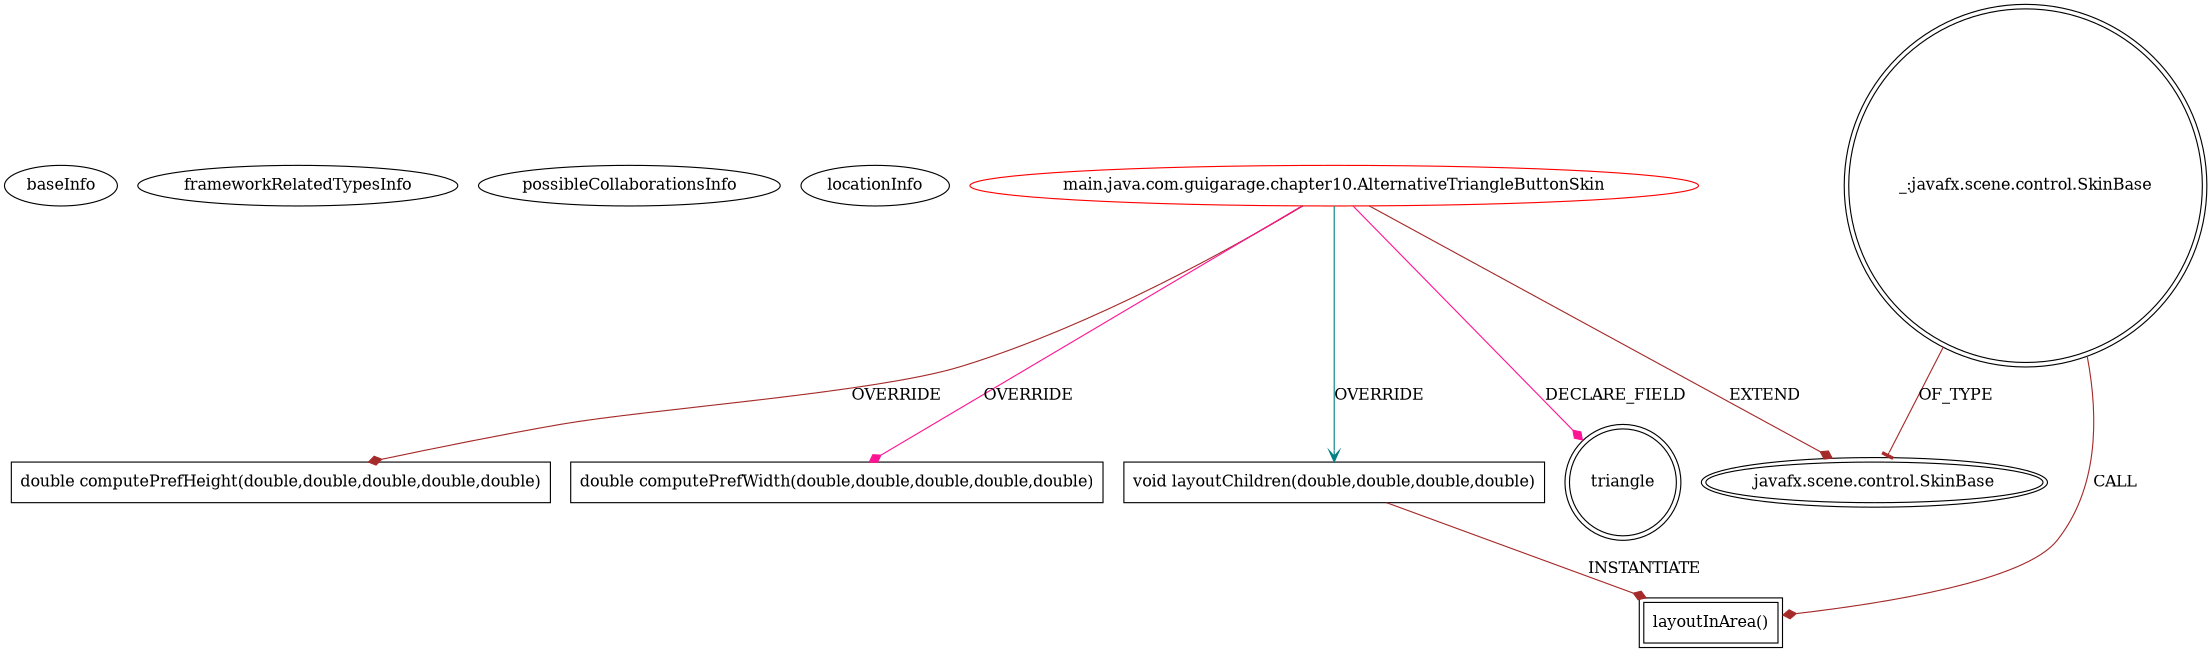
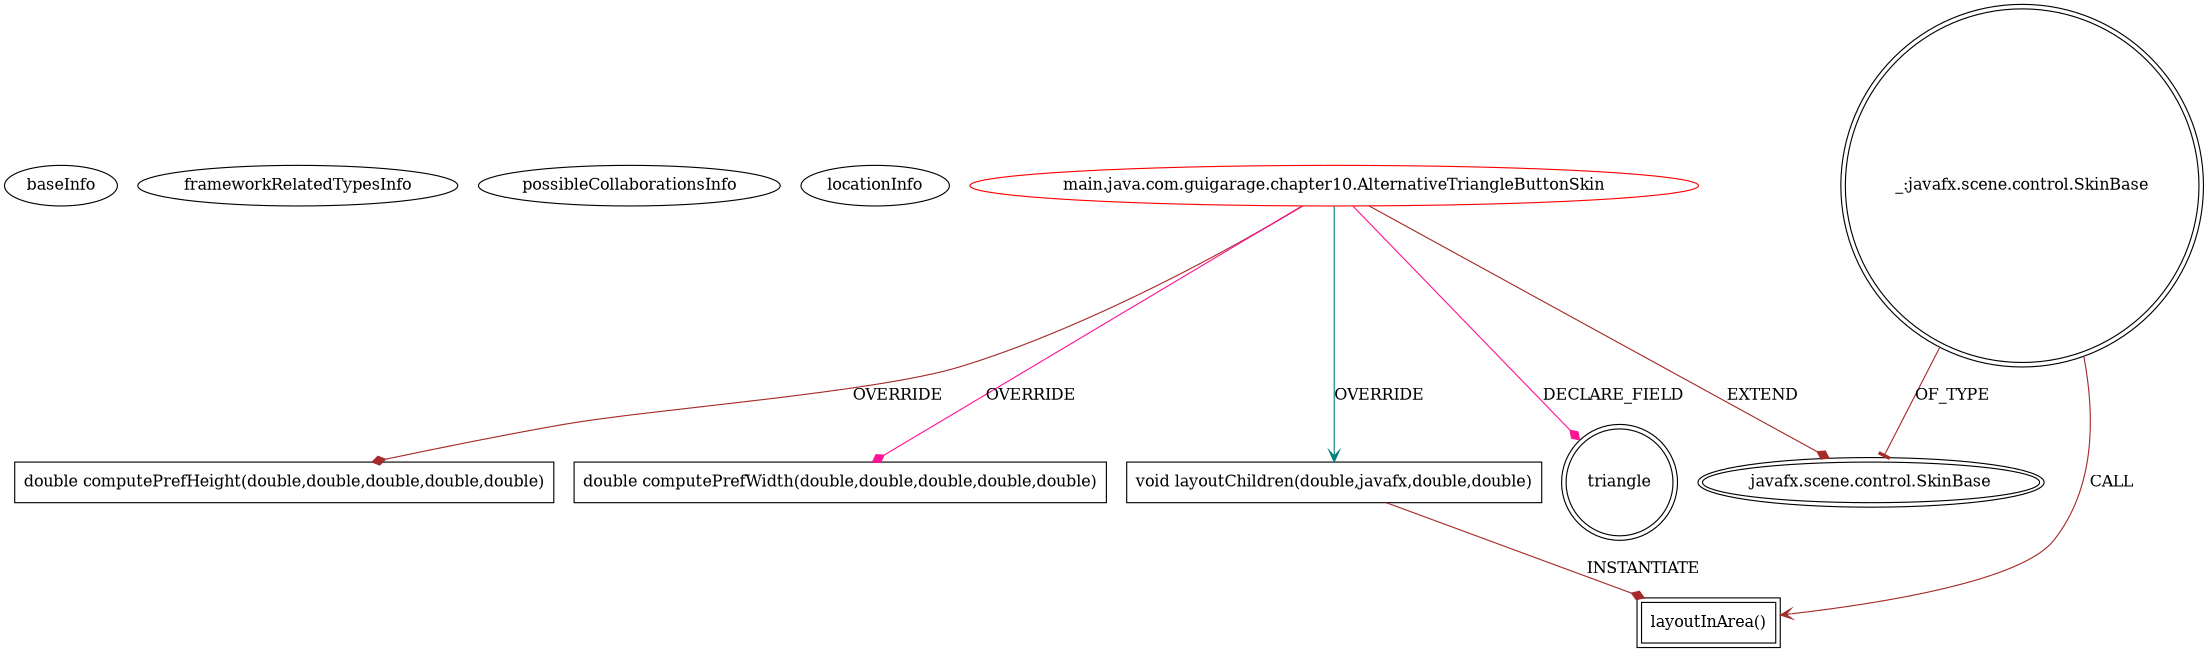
(1334, 482) -> (1334, 482)
(2023, 563) -> (2019, 564)
